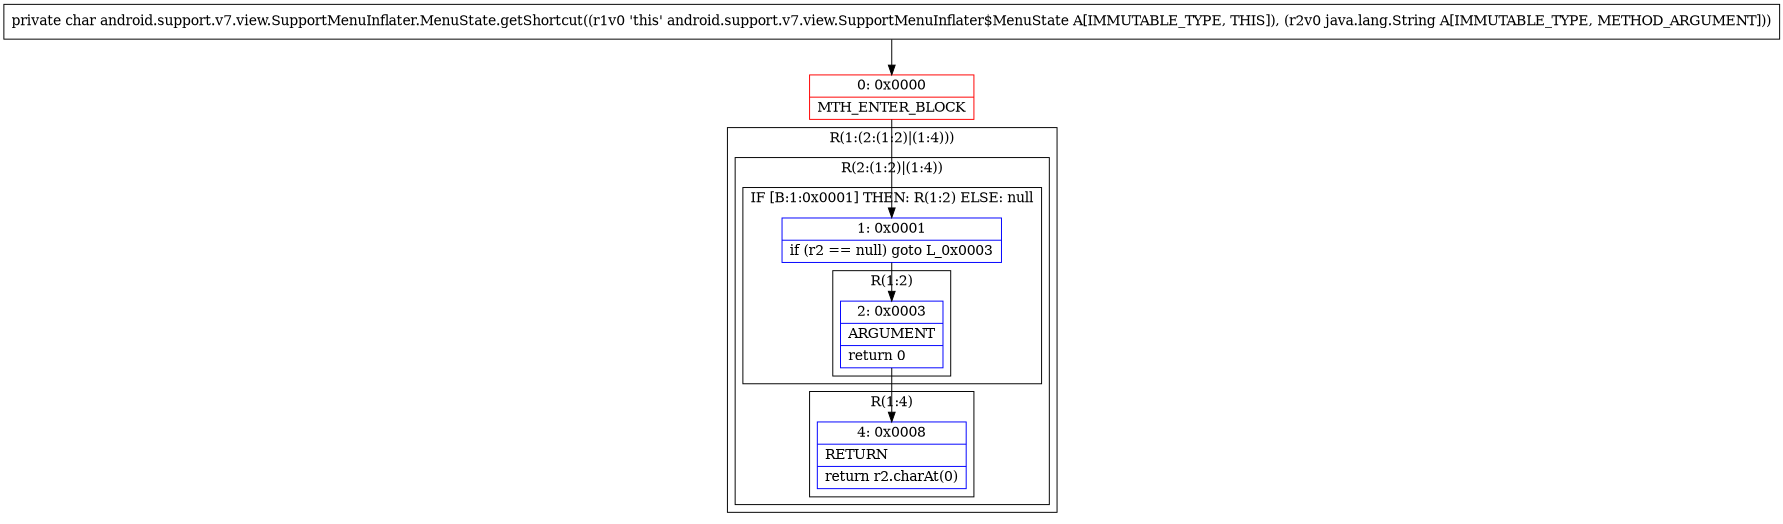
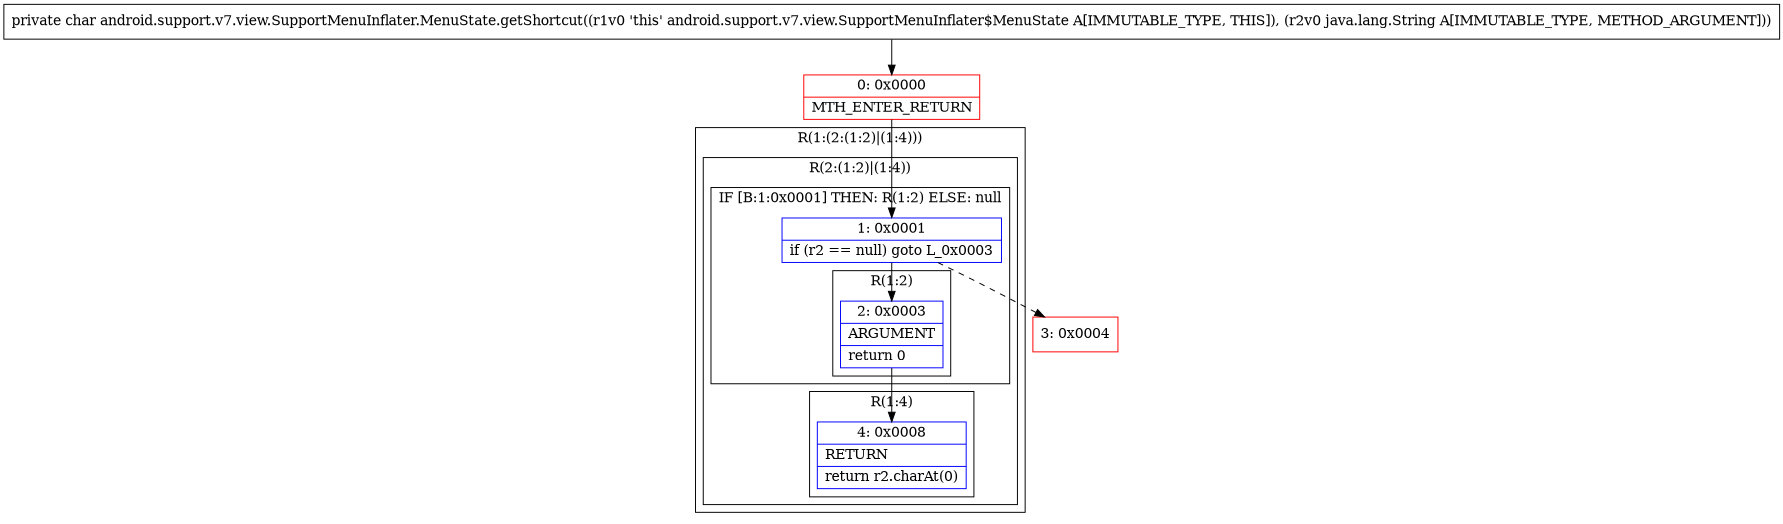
(892, 108) -> (892, 108)
none -> (1075, 334)
